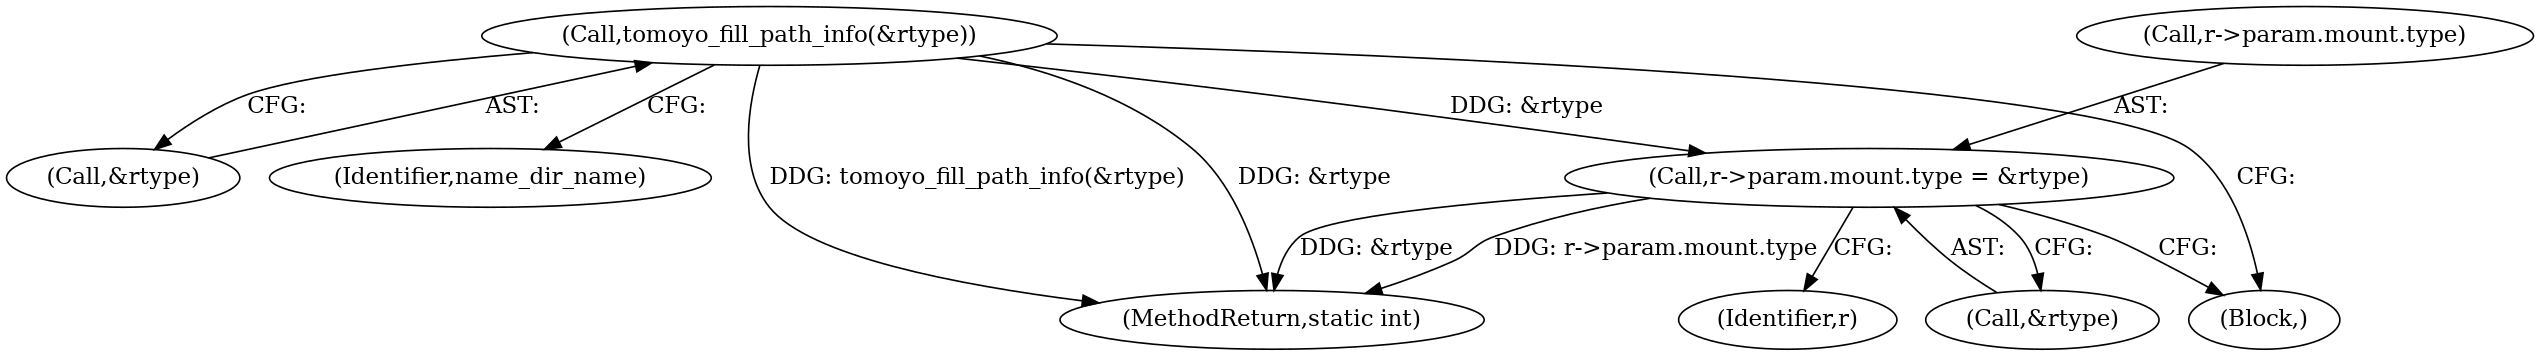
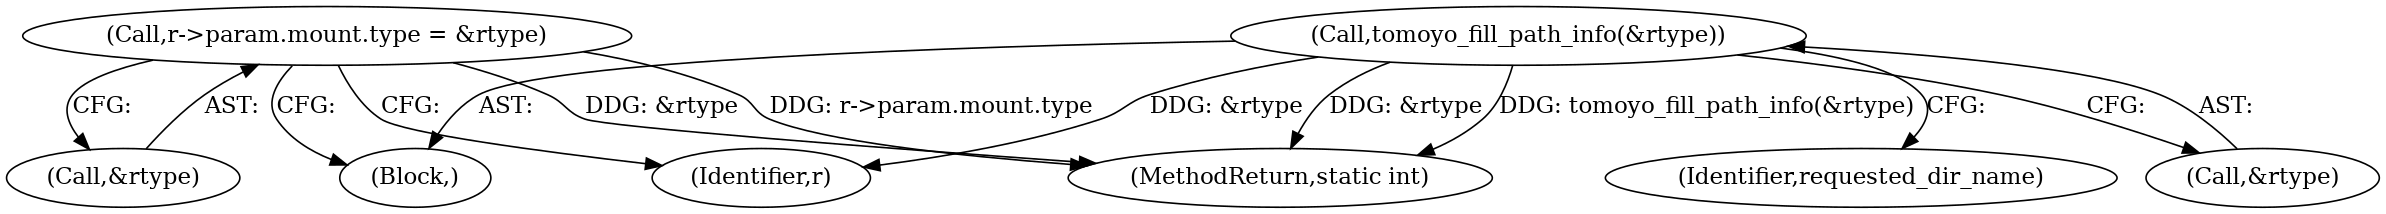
(2305, 36) -> none
(1323, 102) -> (1102, 119)
(490, 178) -> (1861, 178)
(2270, 178) -> (510, 107)
